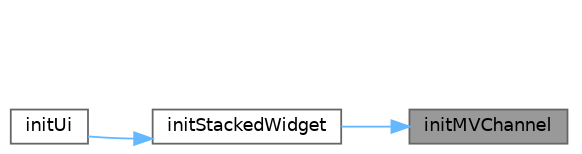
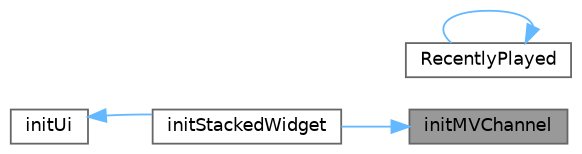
none -> (488, 60)
(111, 138) -> (129, 115)
